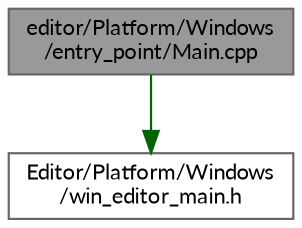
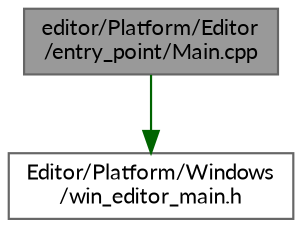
(151, 42) -> (151, 42)
